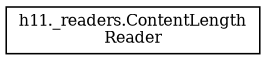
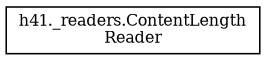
(133, 30) -> (133, 30)
